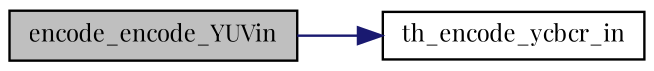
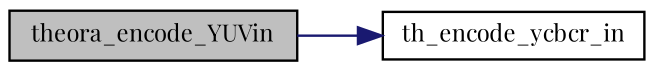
(153, 36) -> (153, 36)
